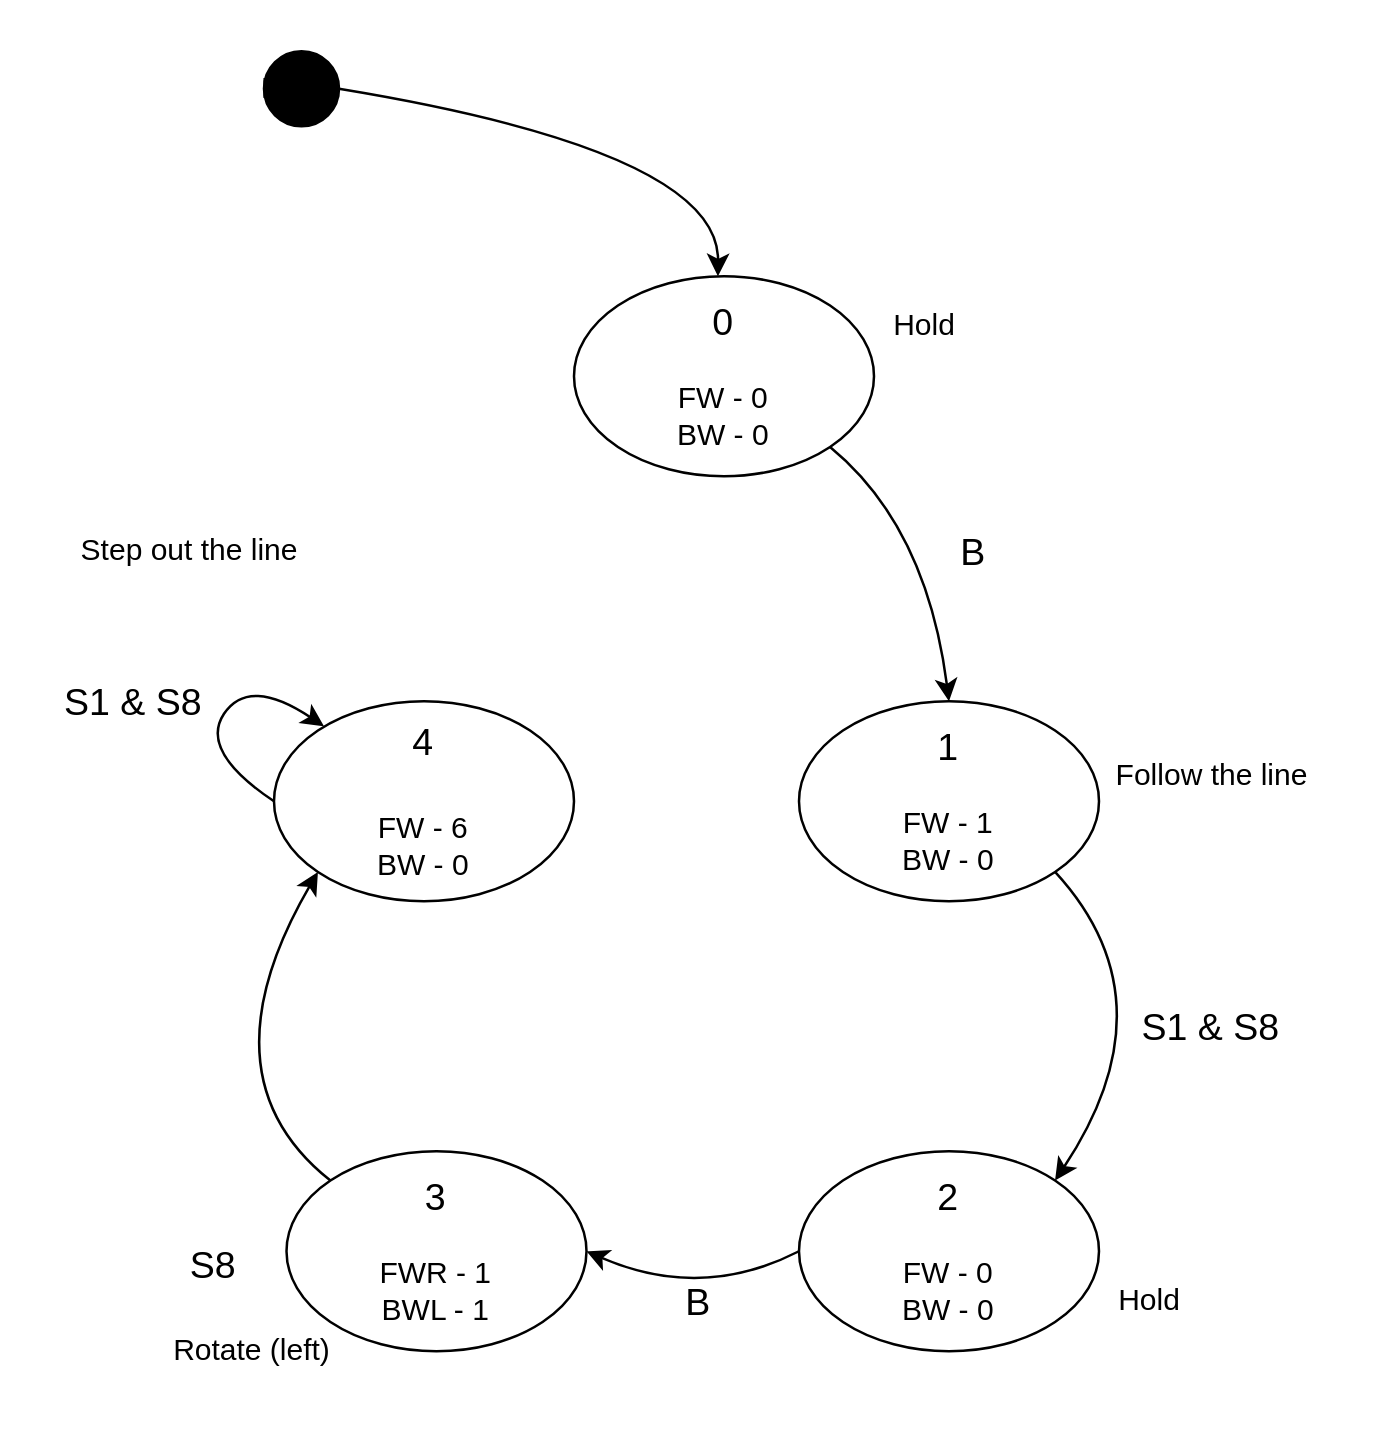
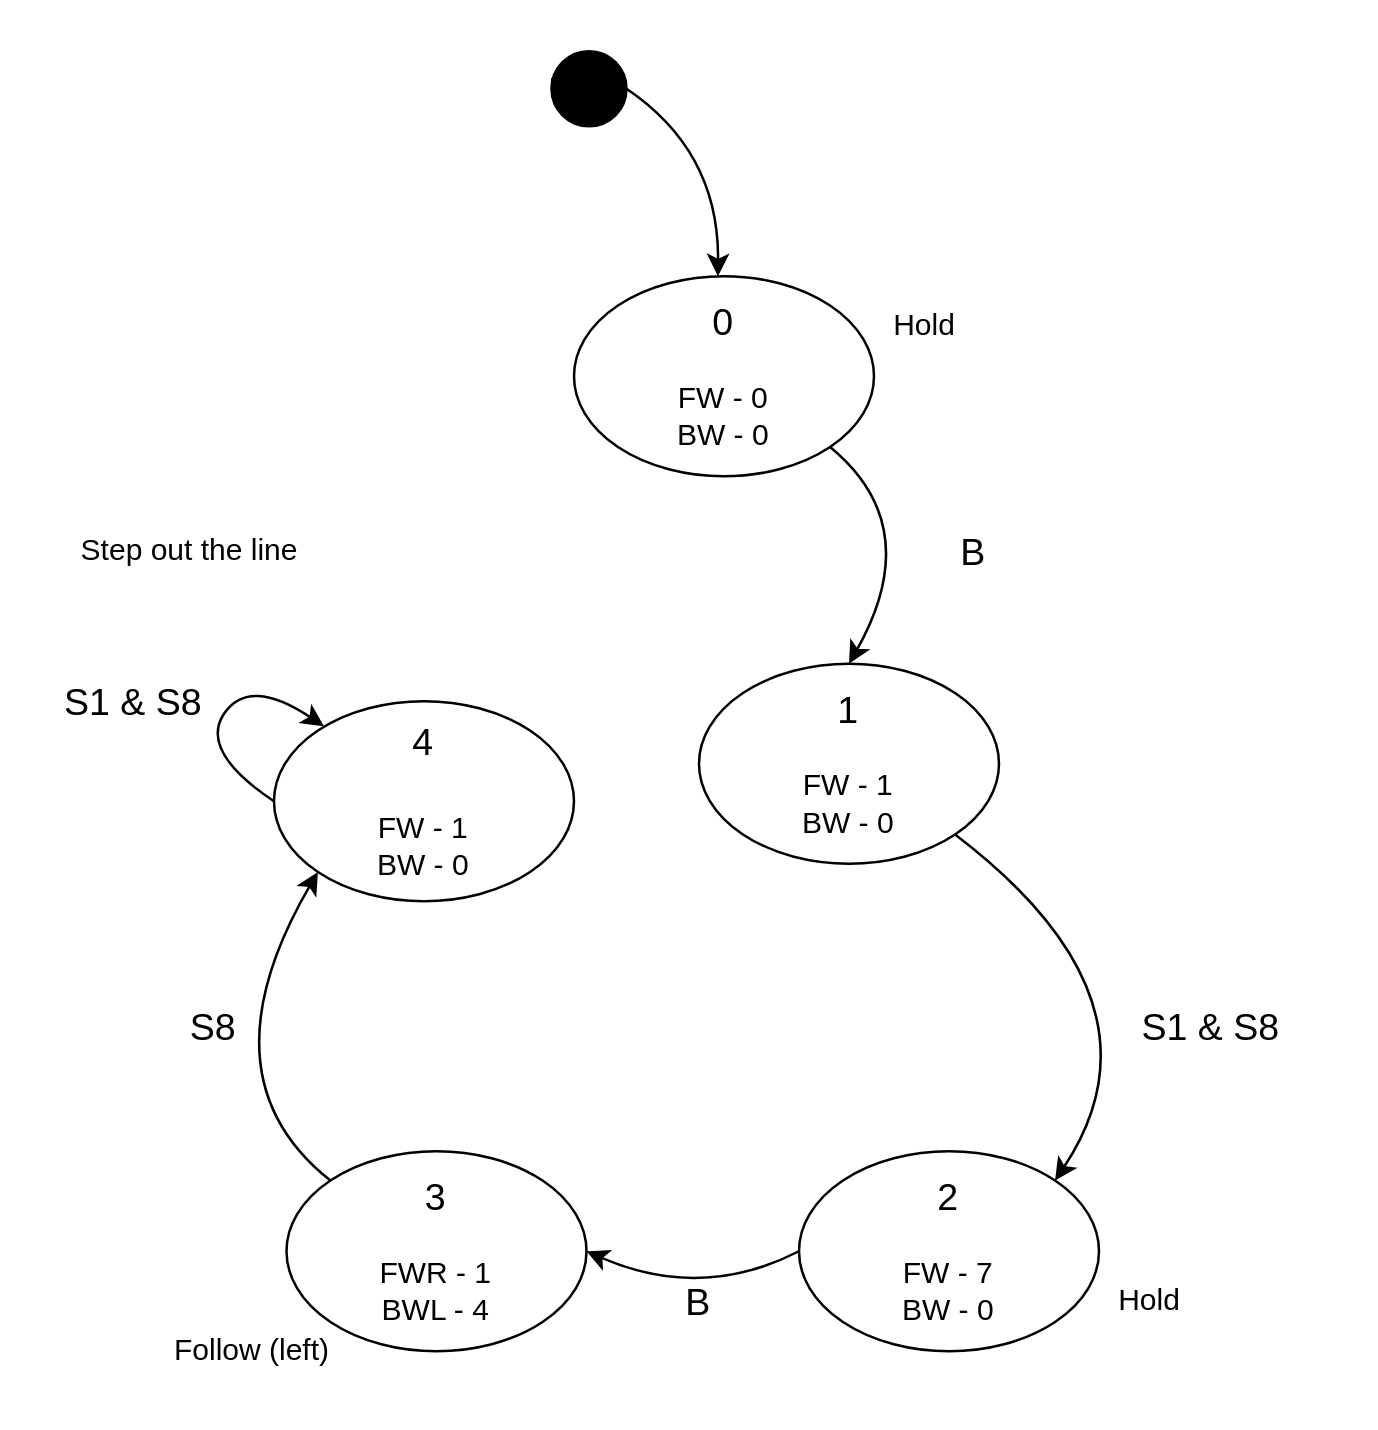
(301, 89) -> (589, 89)
(1211, 776) -> none
(424, 801) -> (424, 801)
(949, 801) -> (849, 764)
(436, 1251) -> (436, 1251)
(949, 1251) -> (949, 1251)
(214, 1264) -> (214, 1026)
(253, 1351) -> (253, 1351)
